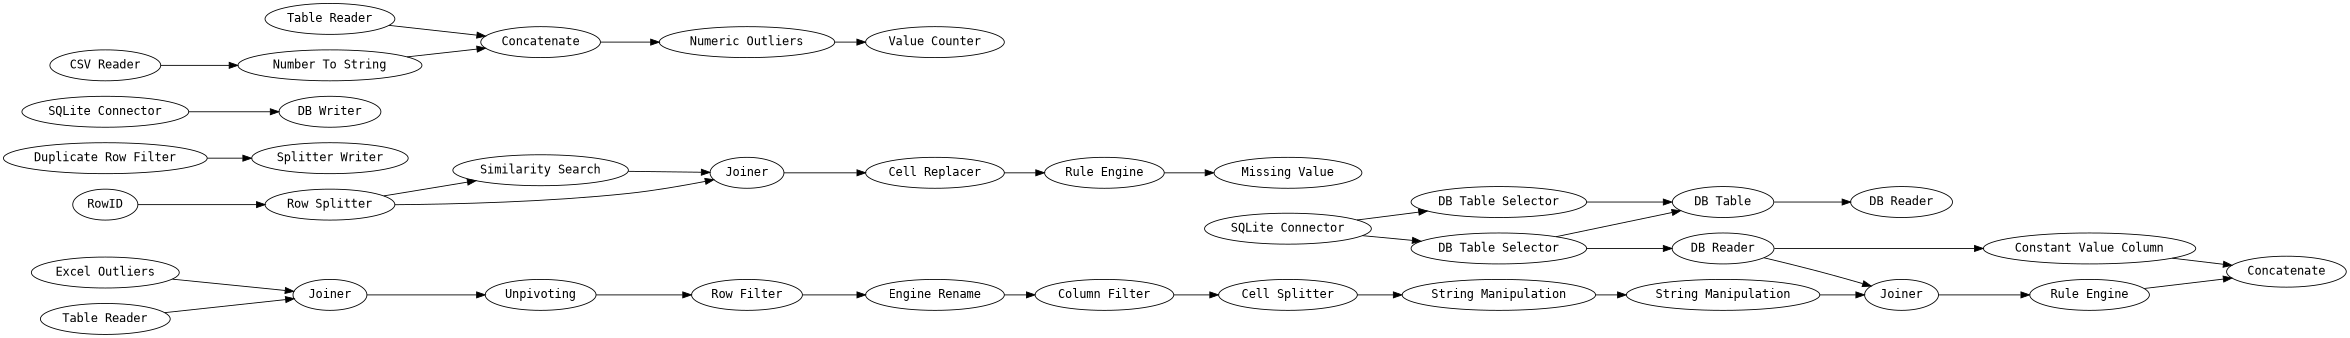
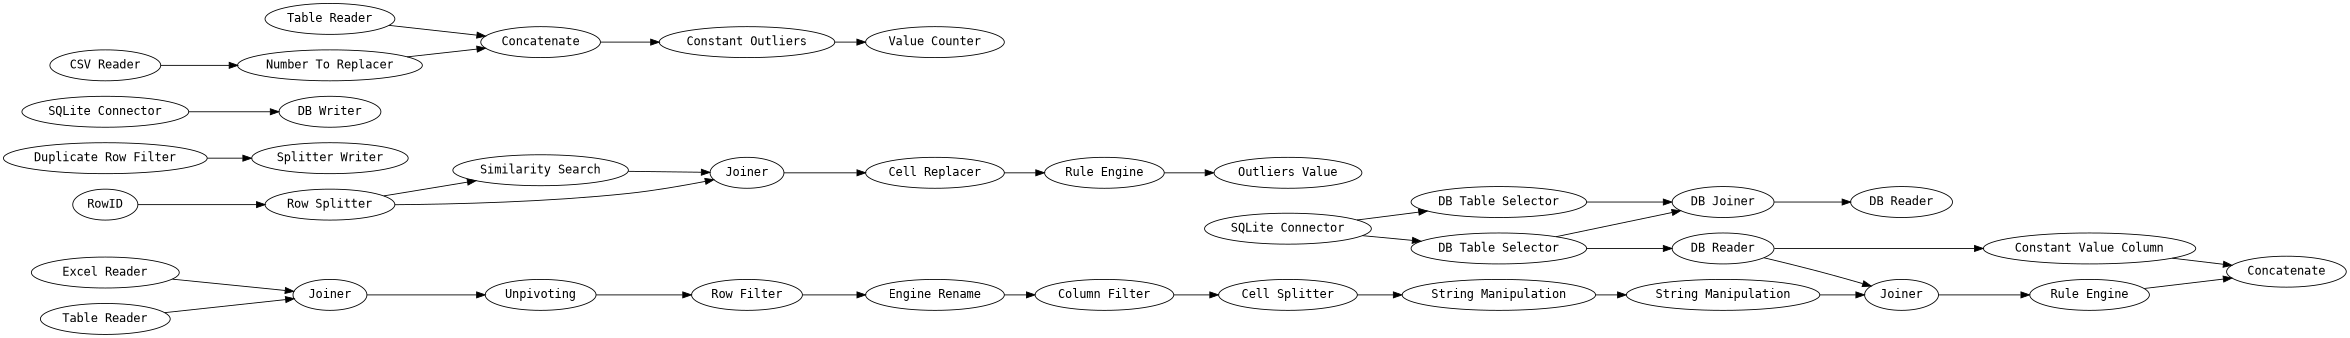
(747, 42) -> (747, 42)
(330, 65) -> (330, 65)
(1288, 173) -> (1288, 173)
(1723, 202) -> (1723, 202)
(105, 273) -> (105, 273)
